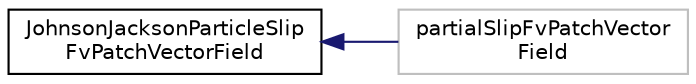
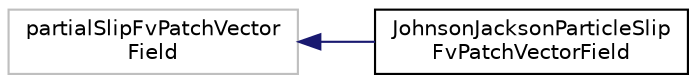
(371, 42) -> (348, 42)
